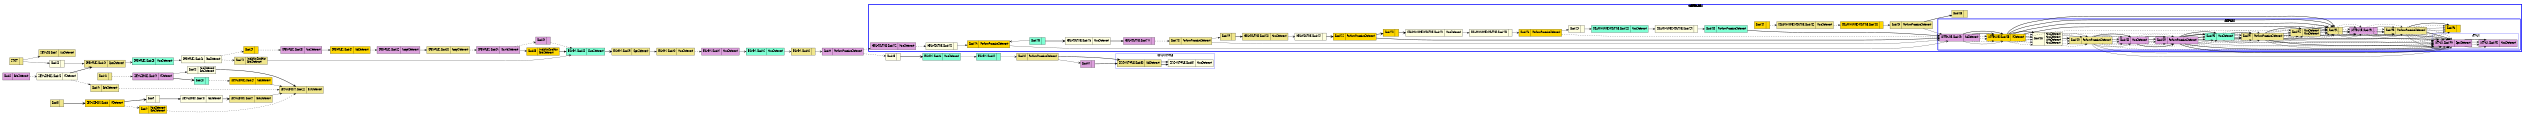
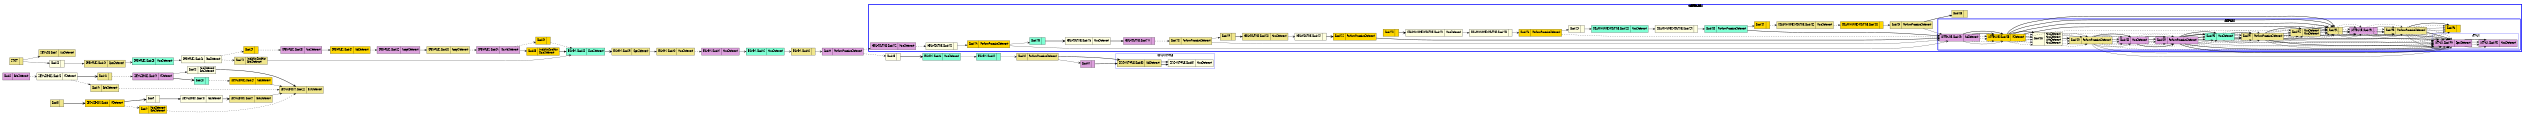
none -> (1750, 26)
(1379, 34) -> none
(543, 41) -> (543, 41)
(1021, 41) -> (1019, 44)
(546, 53) -> (547, 53)
(80, 70) -> (86, 76)
